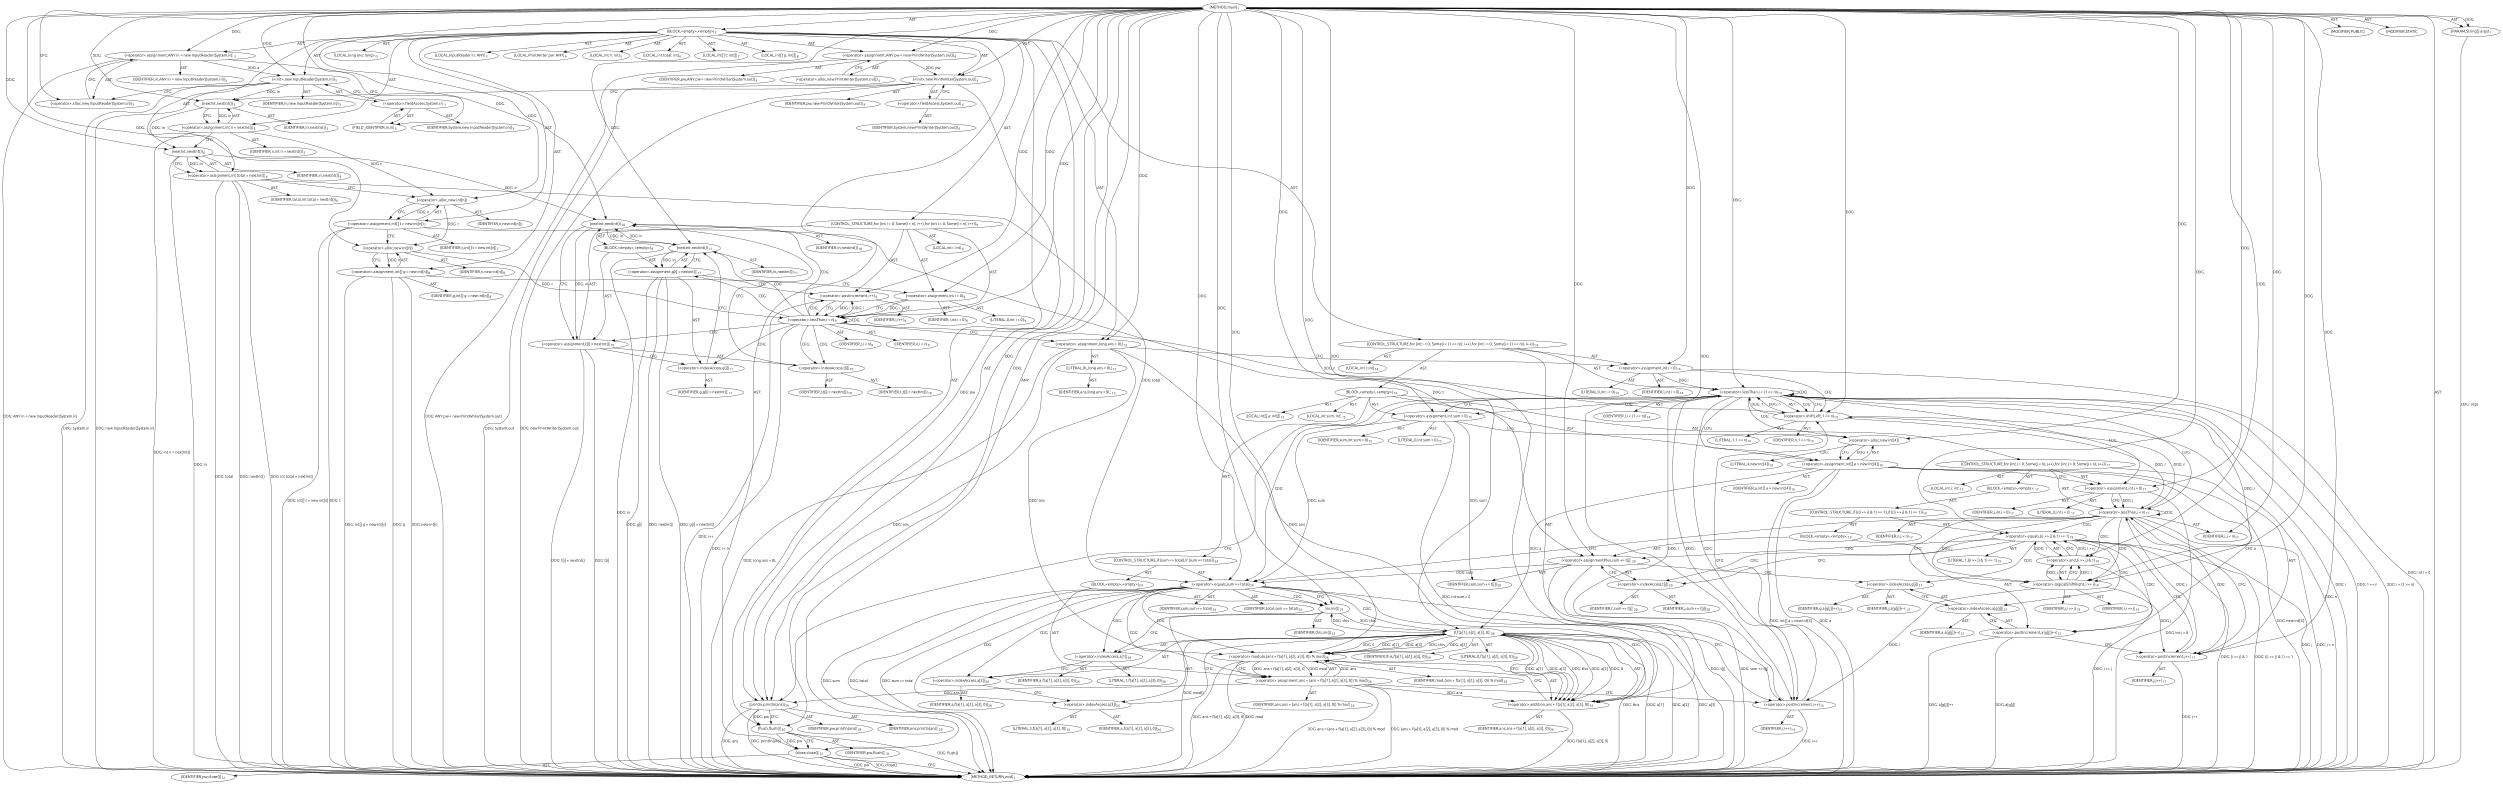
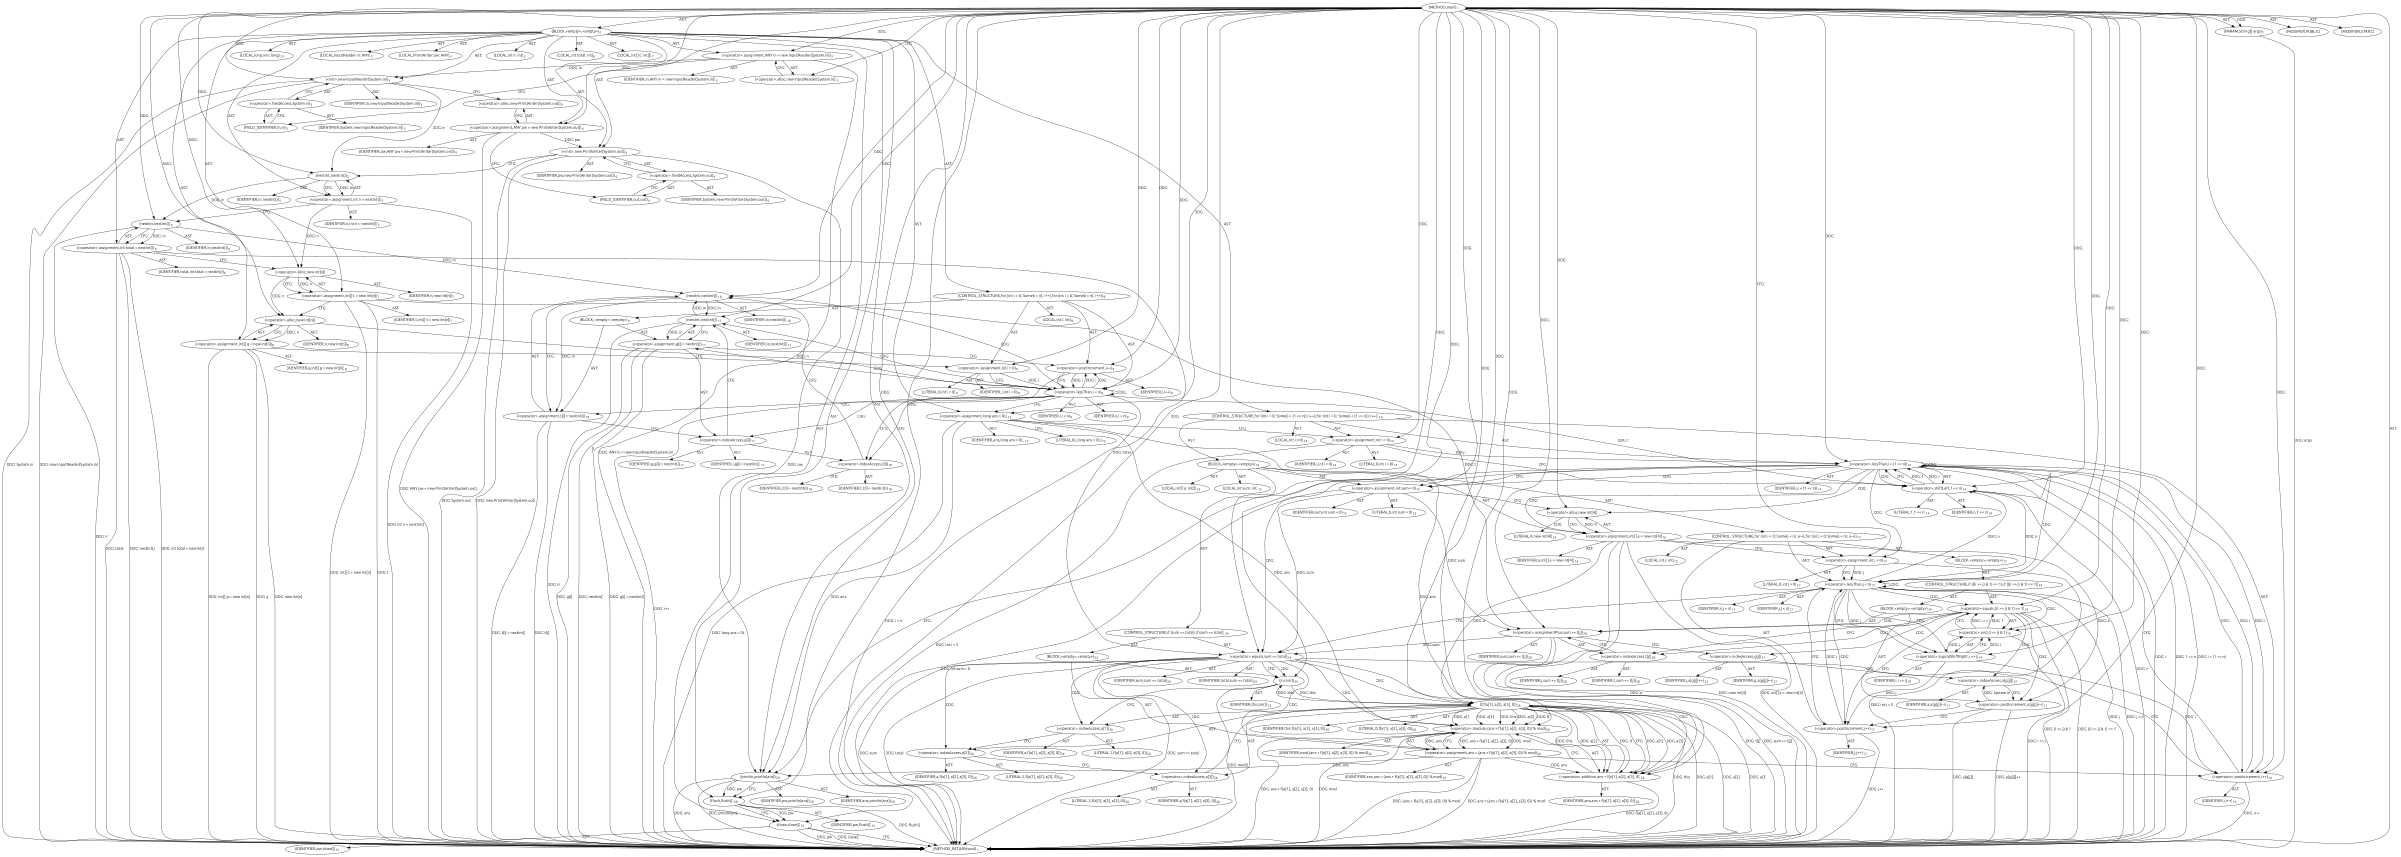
(2273, 44) -> (2092, 71)
(780, 56) -> none
(254, 68) -> (576, 68)
(184, 88) -> (445, 89)
(398, 116) -> (282, 116)
none -> (625, 200)
(2246, 248) -> (1761, 284)
(1096, 356) -> (1039, 429)
(703, 357) -> (795, 452)
(1090, 379) -> (987, 428)
(830, 380) -> (835, 477)
(1026, 380) -> (1175, 417)
(2142, 414) -> none
none -> (738, 465)
(1470, 496) -> (1448, 566)
(1993, 513) -> none
(2251, 549) -> (2104, 621)
(1974, 561) -> none
(1937, 597) -> none
(2062, 609) -> none
(2010, 621) -> (1997, 693)
none -> (1034, 777)
